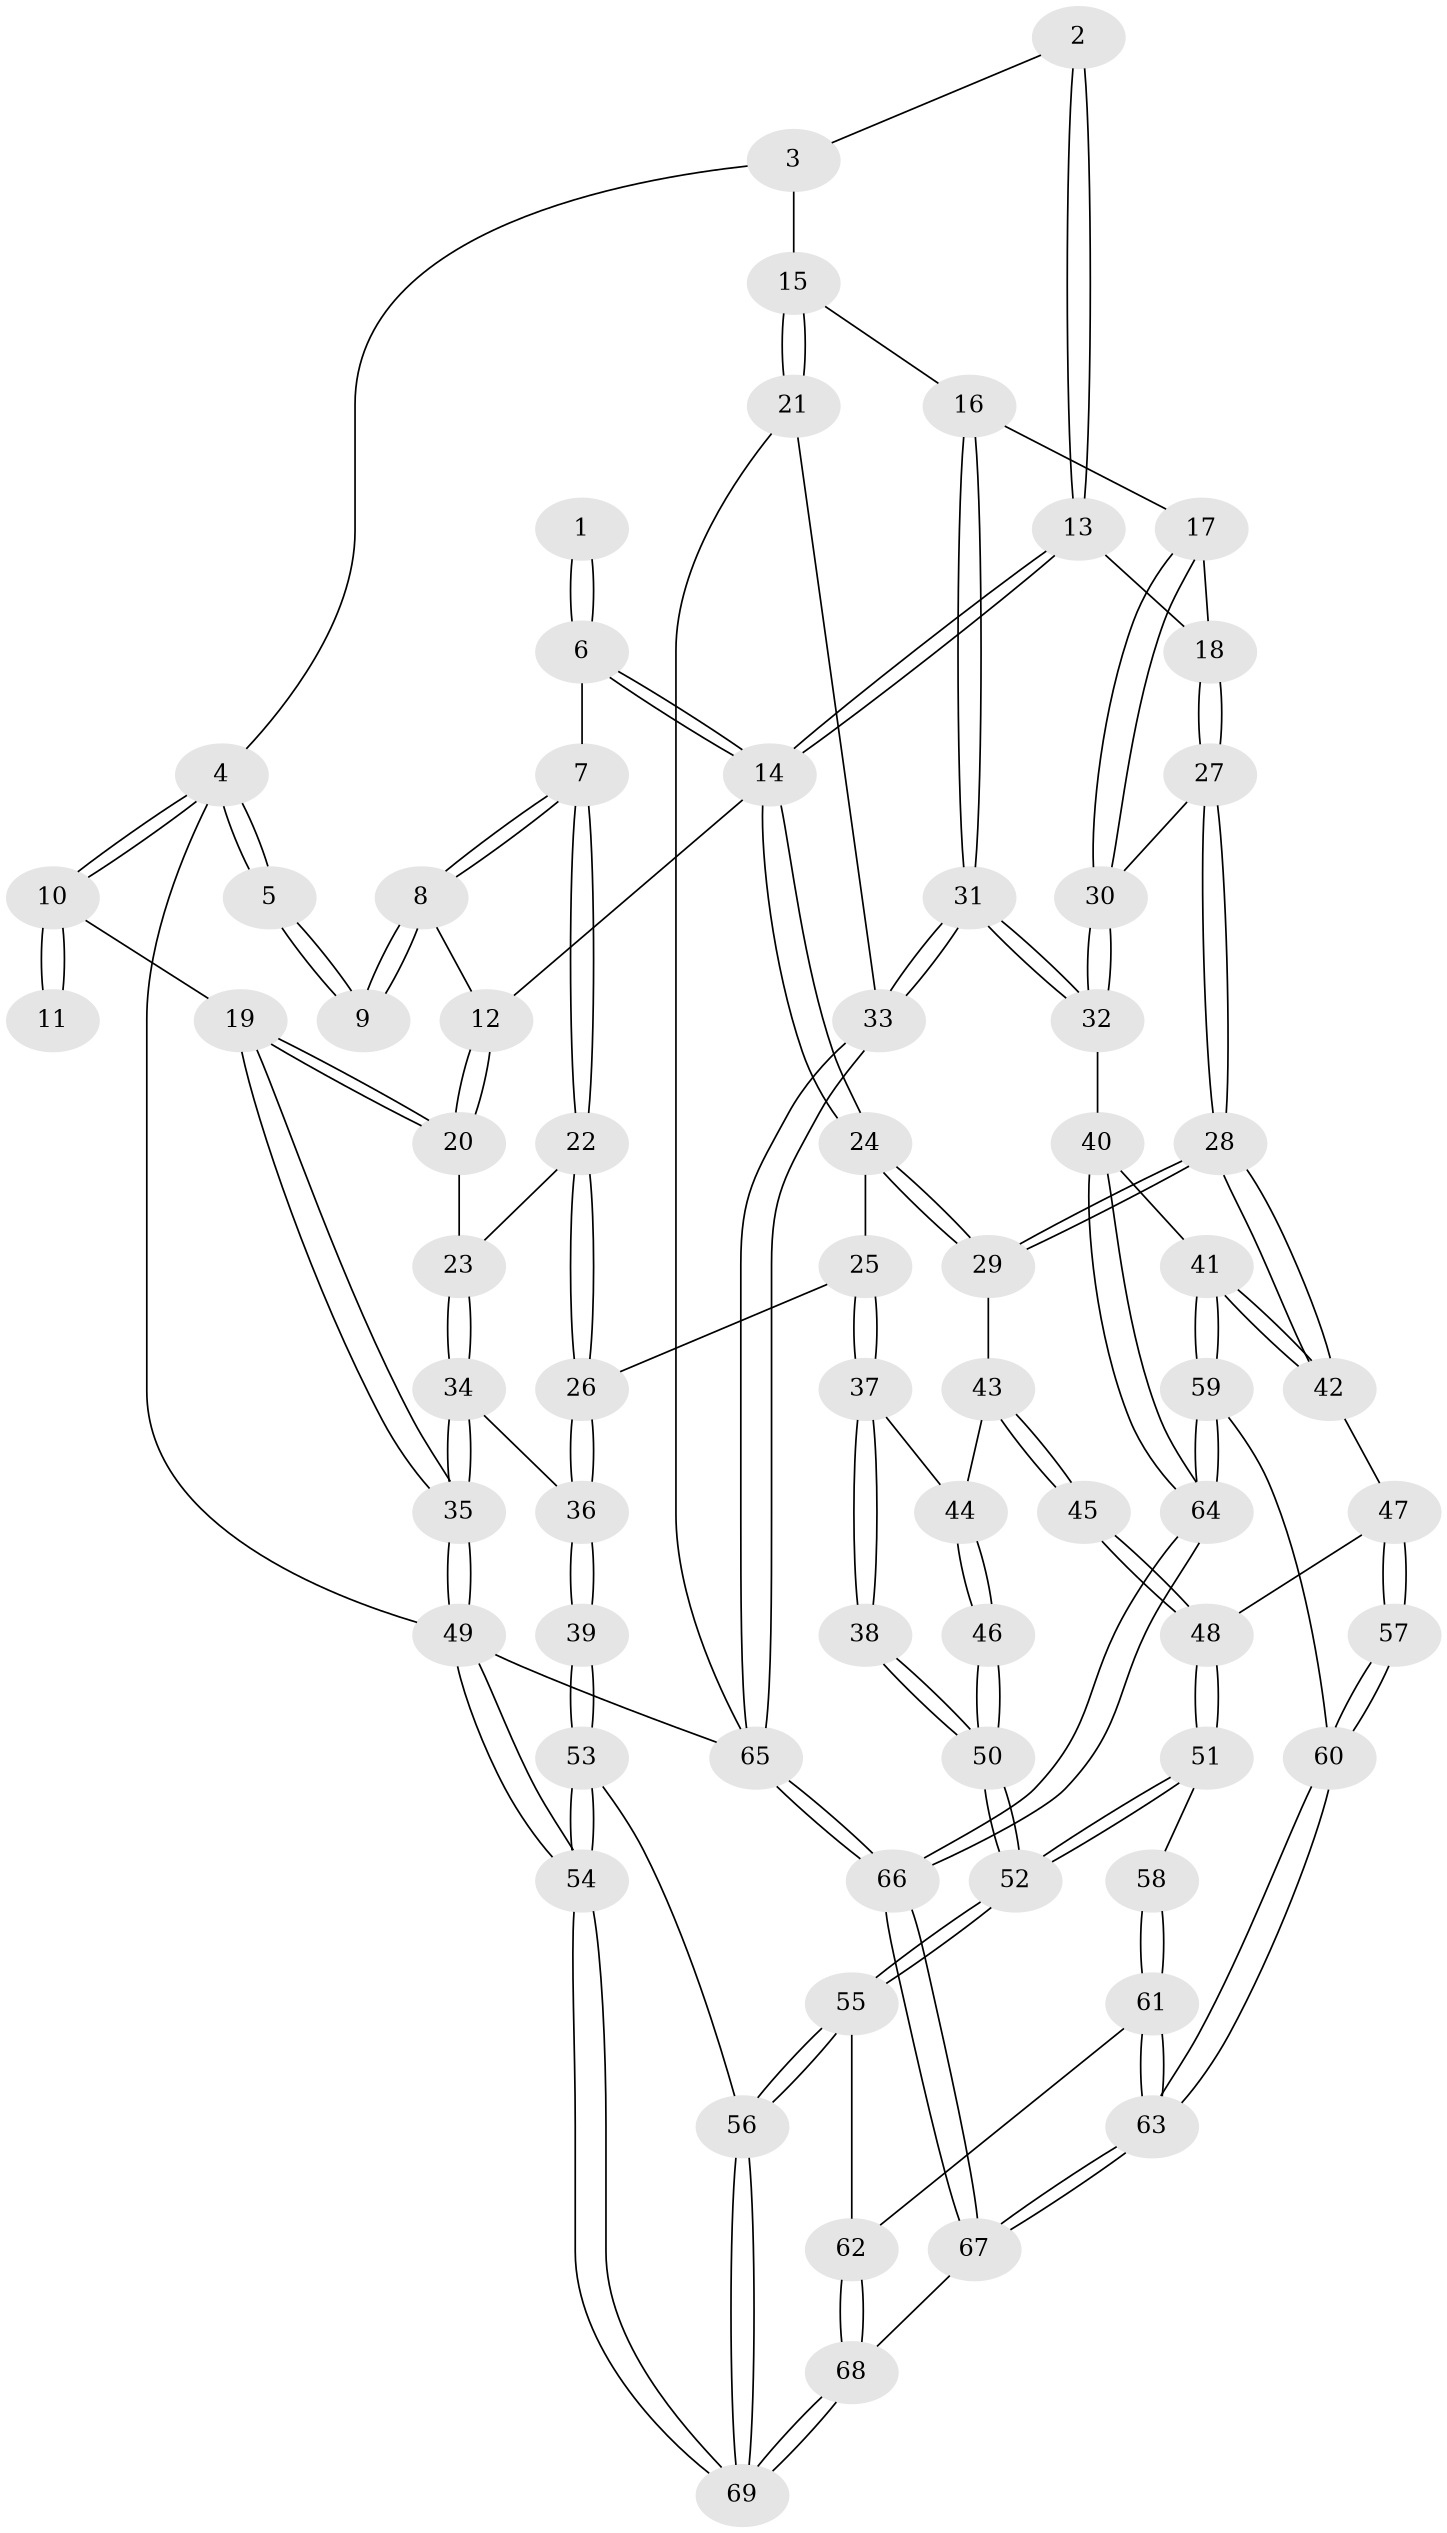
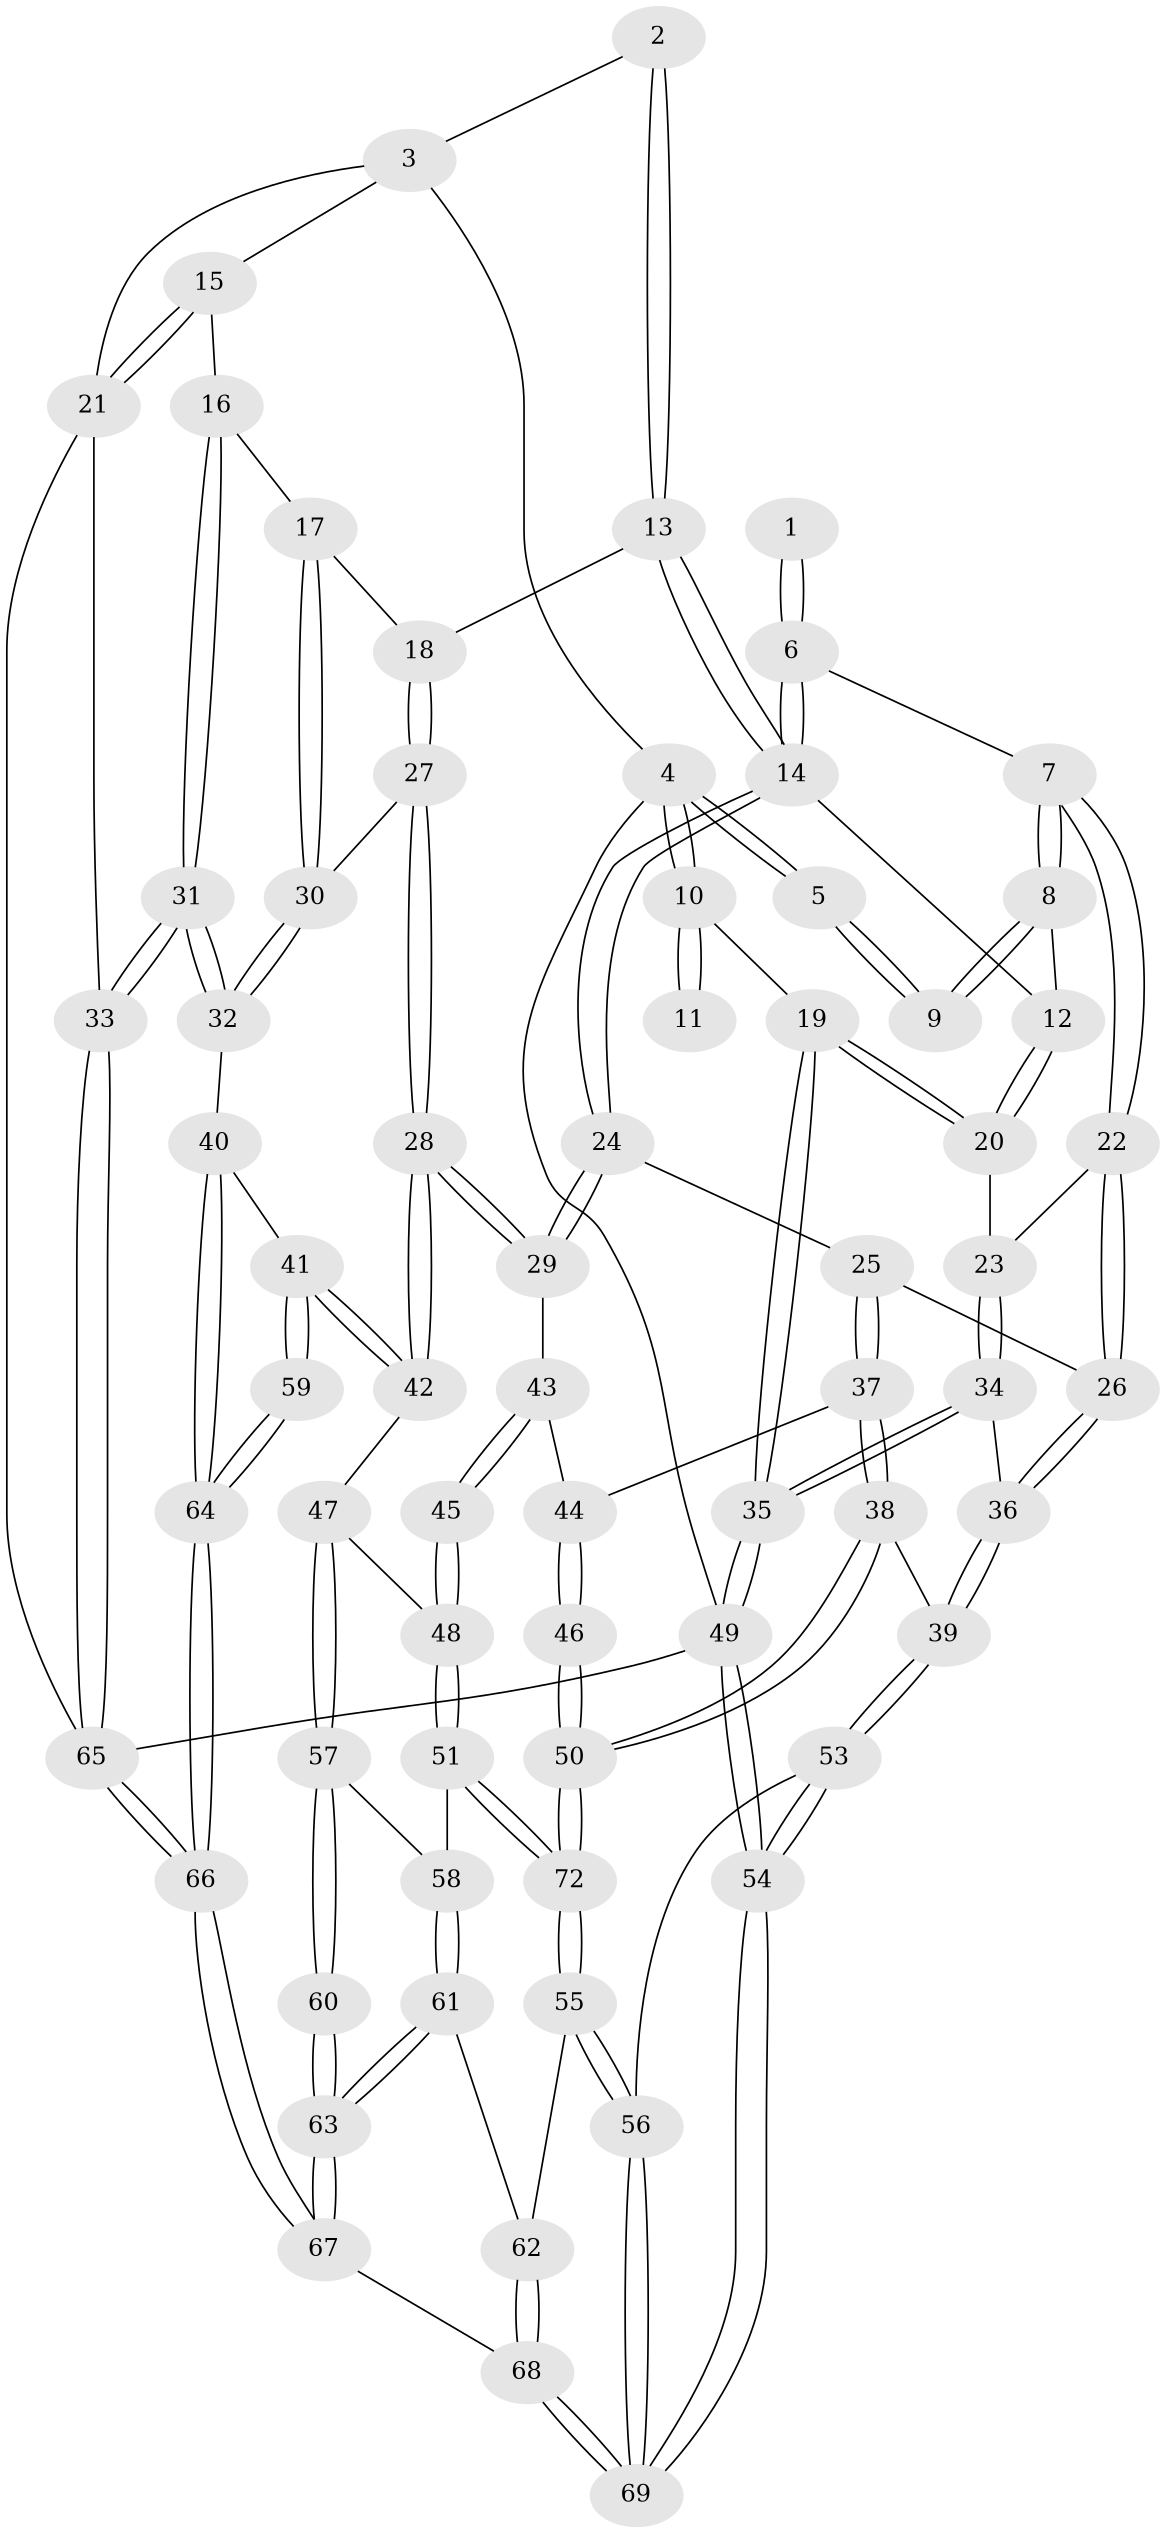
none -> (189, 222)
(1295, 1558) -> none
none -> (912, 1574)
none -> (386, 1819)
(1016, 1881) -> (570, 1881)
